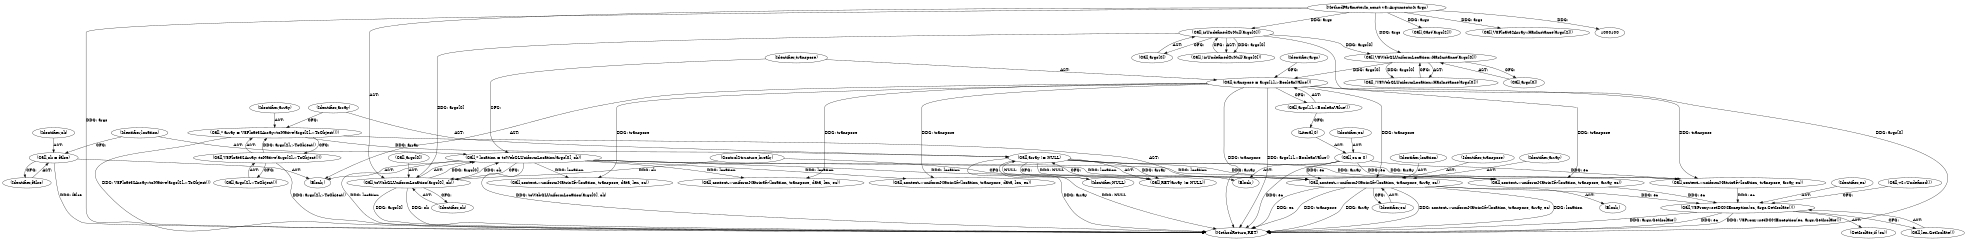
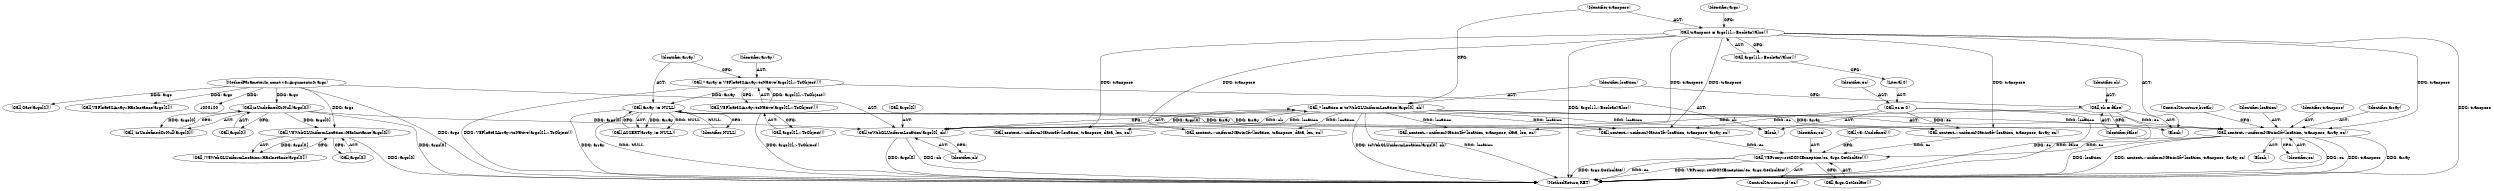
(1345, 70) -> (937, 181)
(588, 172) -> (1515, 125)
(1178, 183) -> (644, 133)
(1910, 183) -> (1869, 133)
(1869, 233) -> (1773, 183)
(1933, 233) -> (1848, 183)
